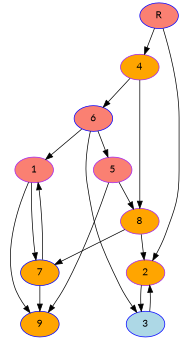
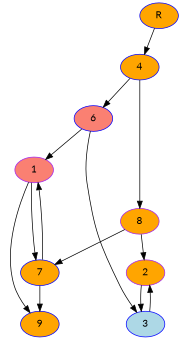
(159, 16) -> (159, 16)
(140, 67) -> (140, 67)
(179, 142) -> none
(113, 170) -> none
